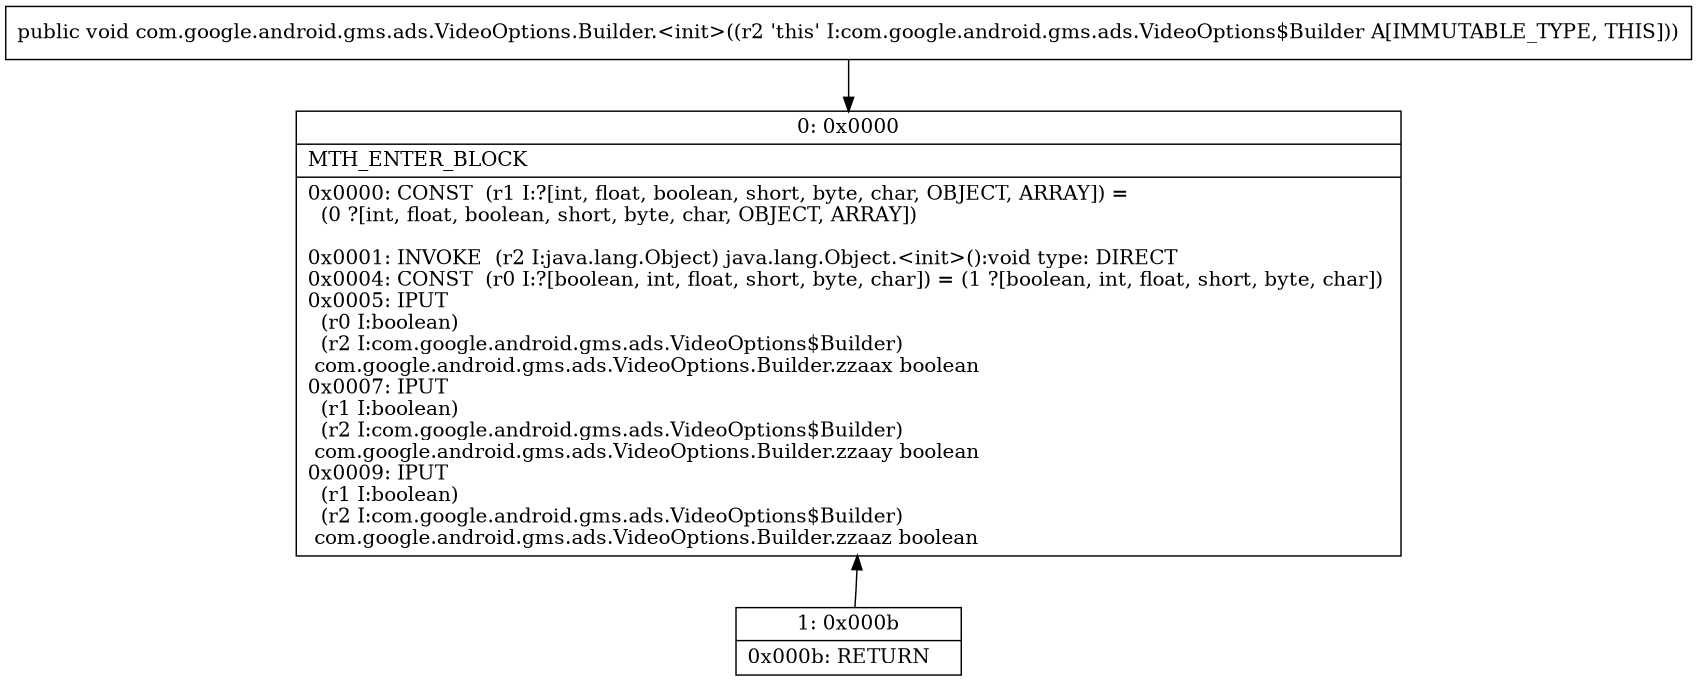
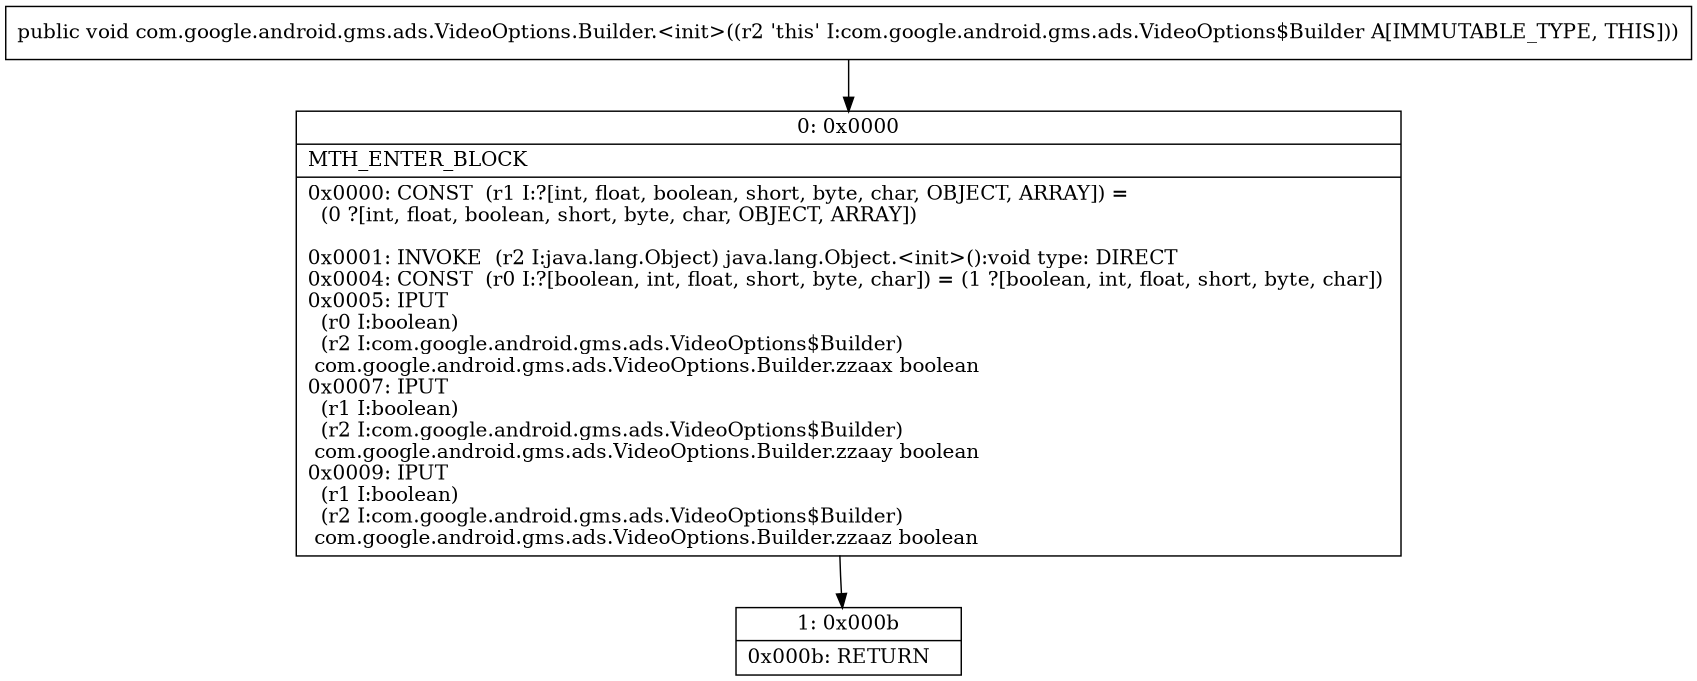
(856, 589) -> (841, 574)
